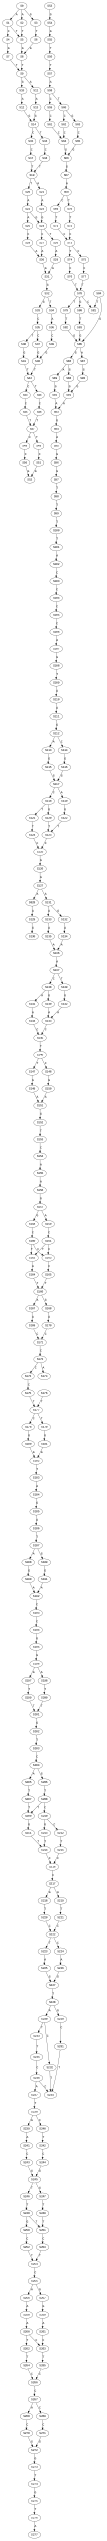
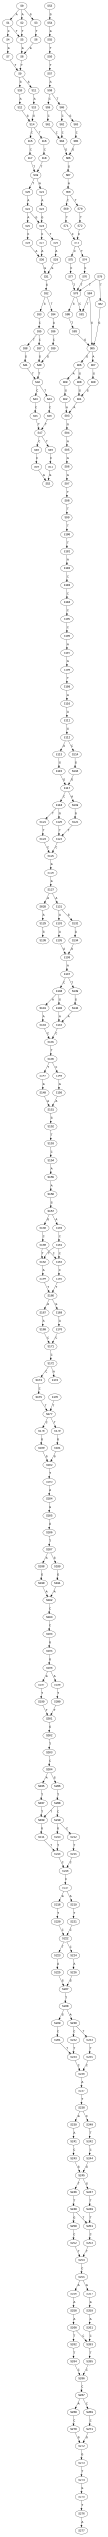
(73, 301) -> (88, 285)
(43, 2086) -> (77, 2065)
